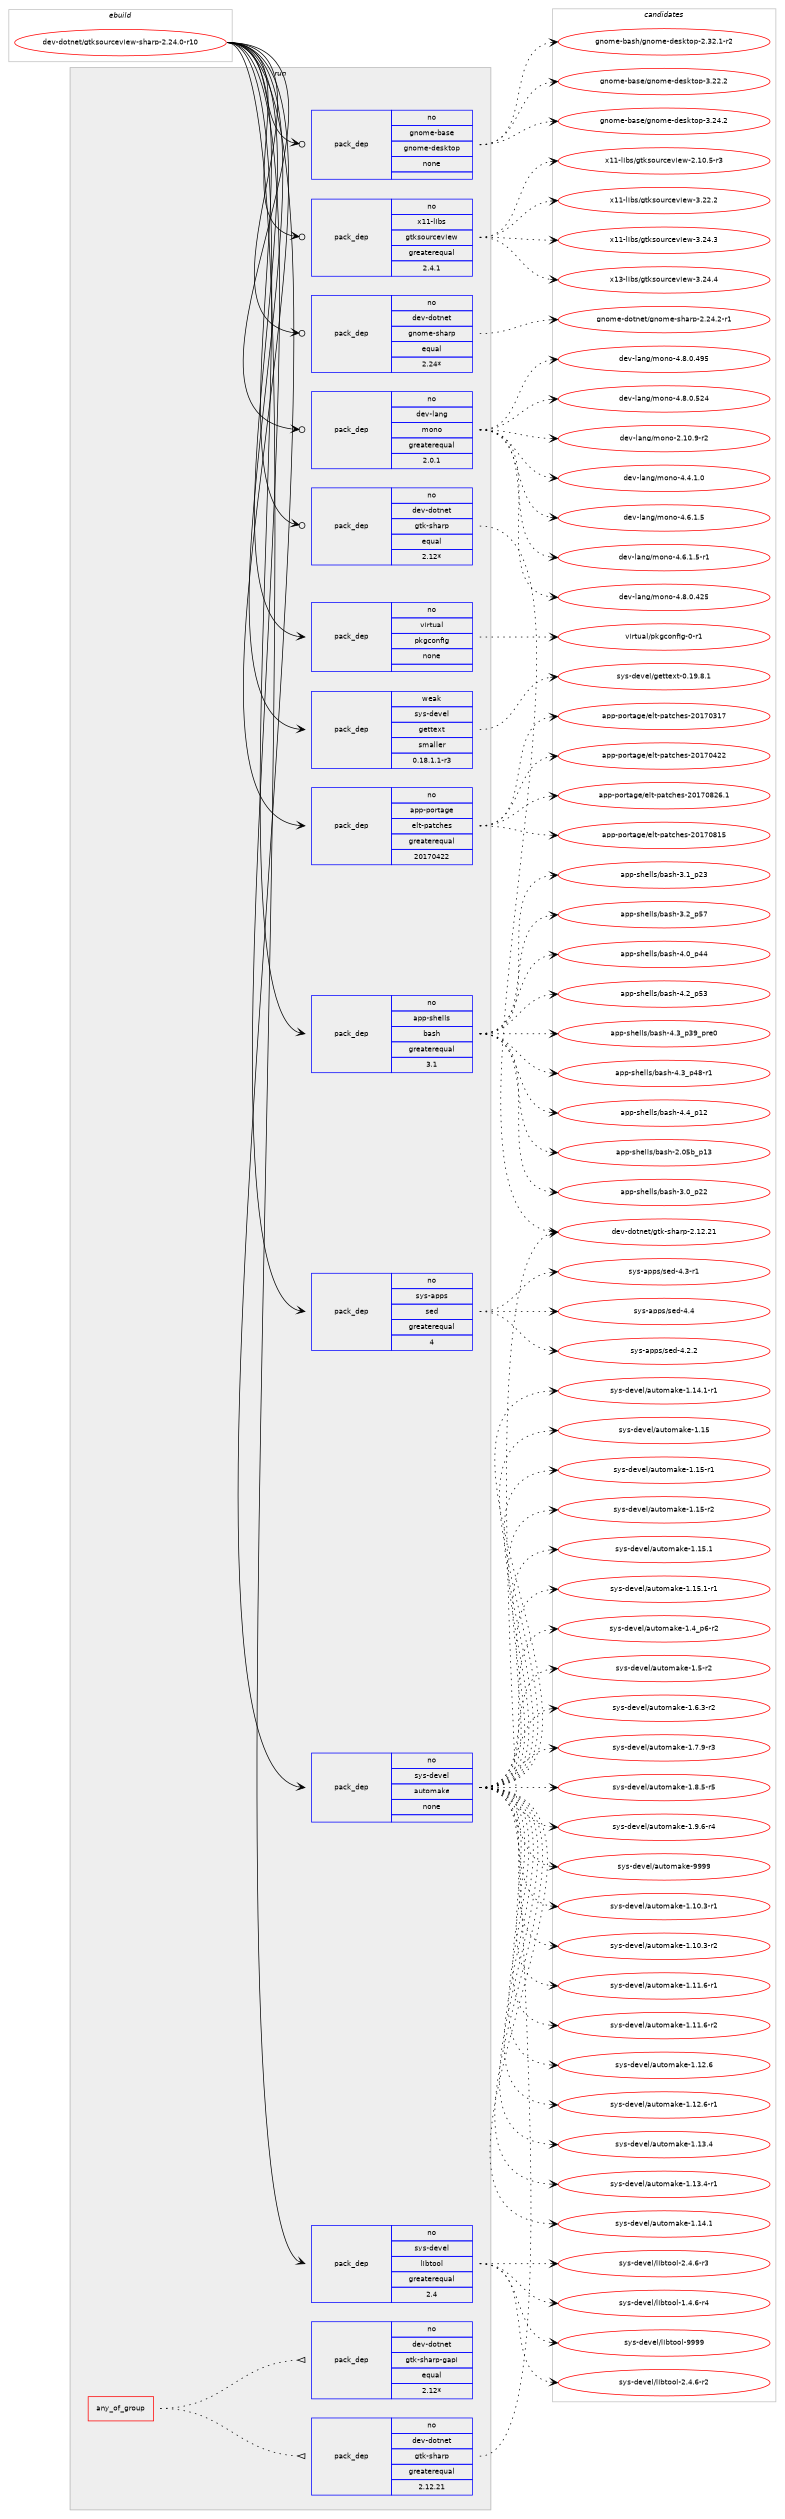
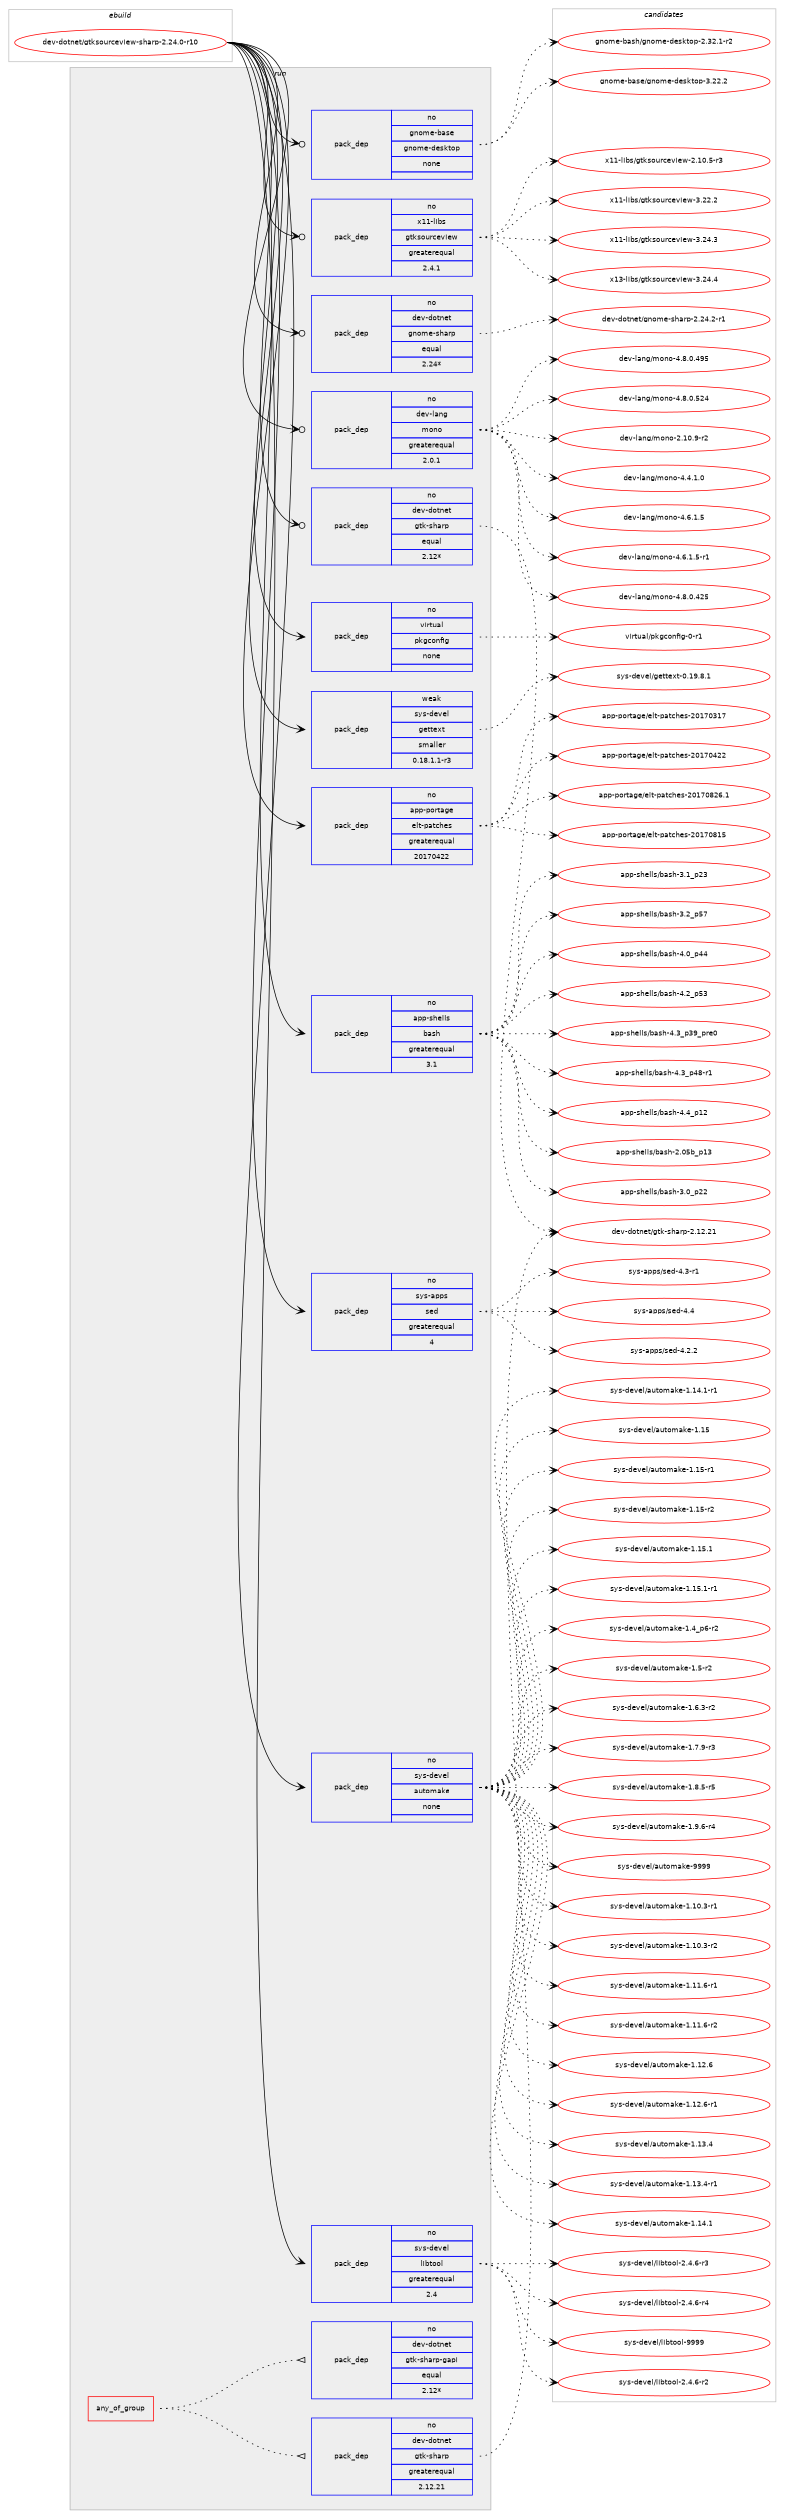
(664, 121) -> none
(664, 320) -> (664, 320)
(664, 2303) -> (664, 2303)
